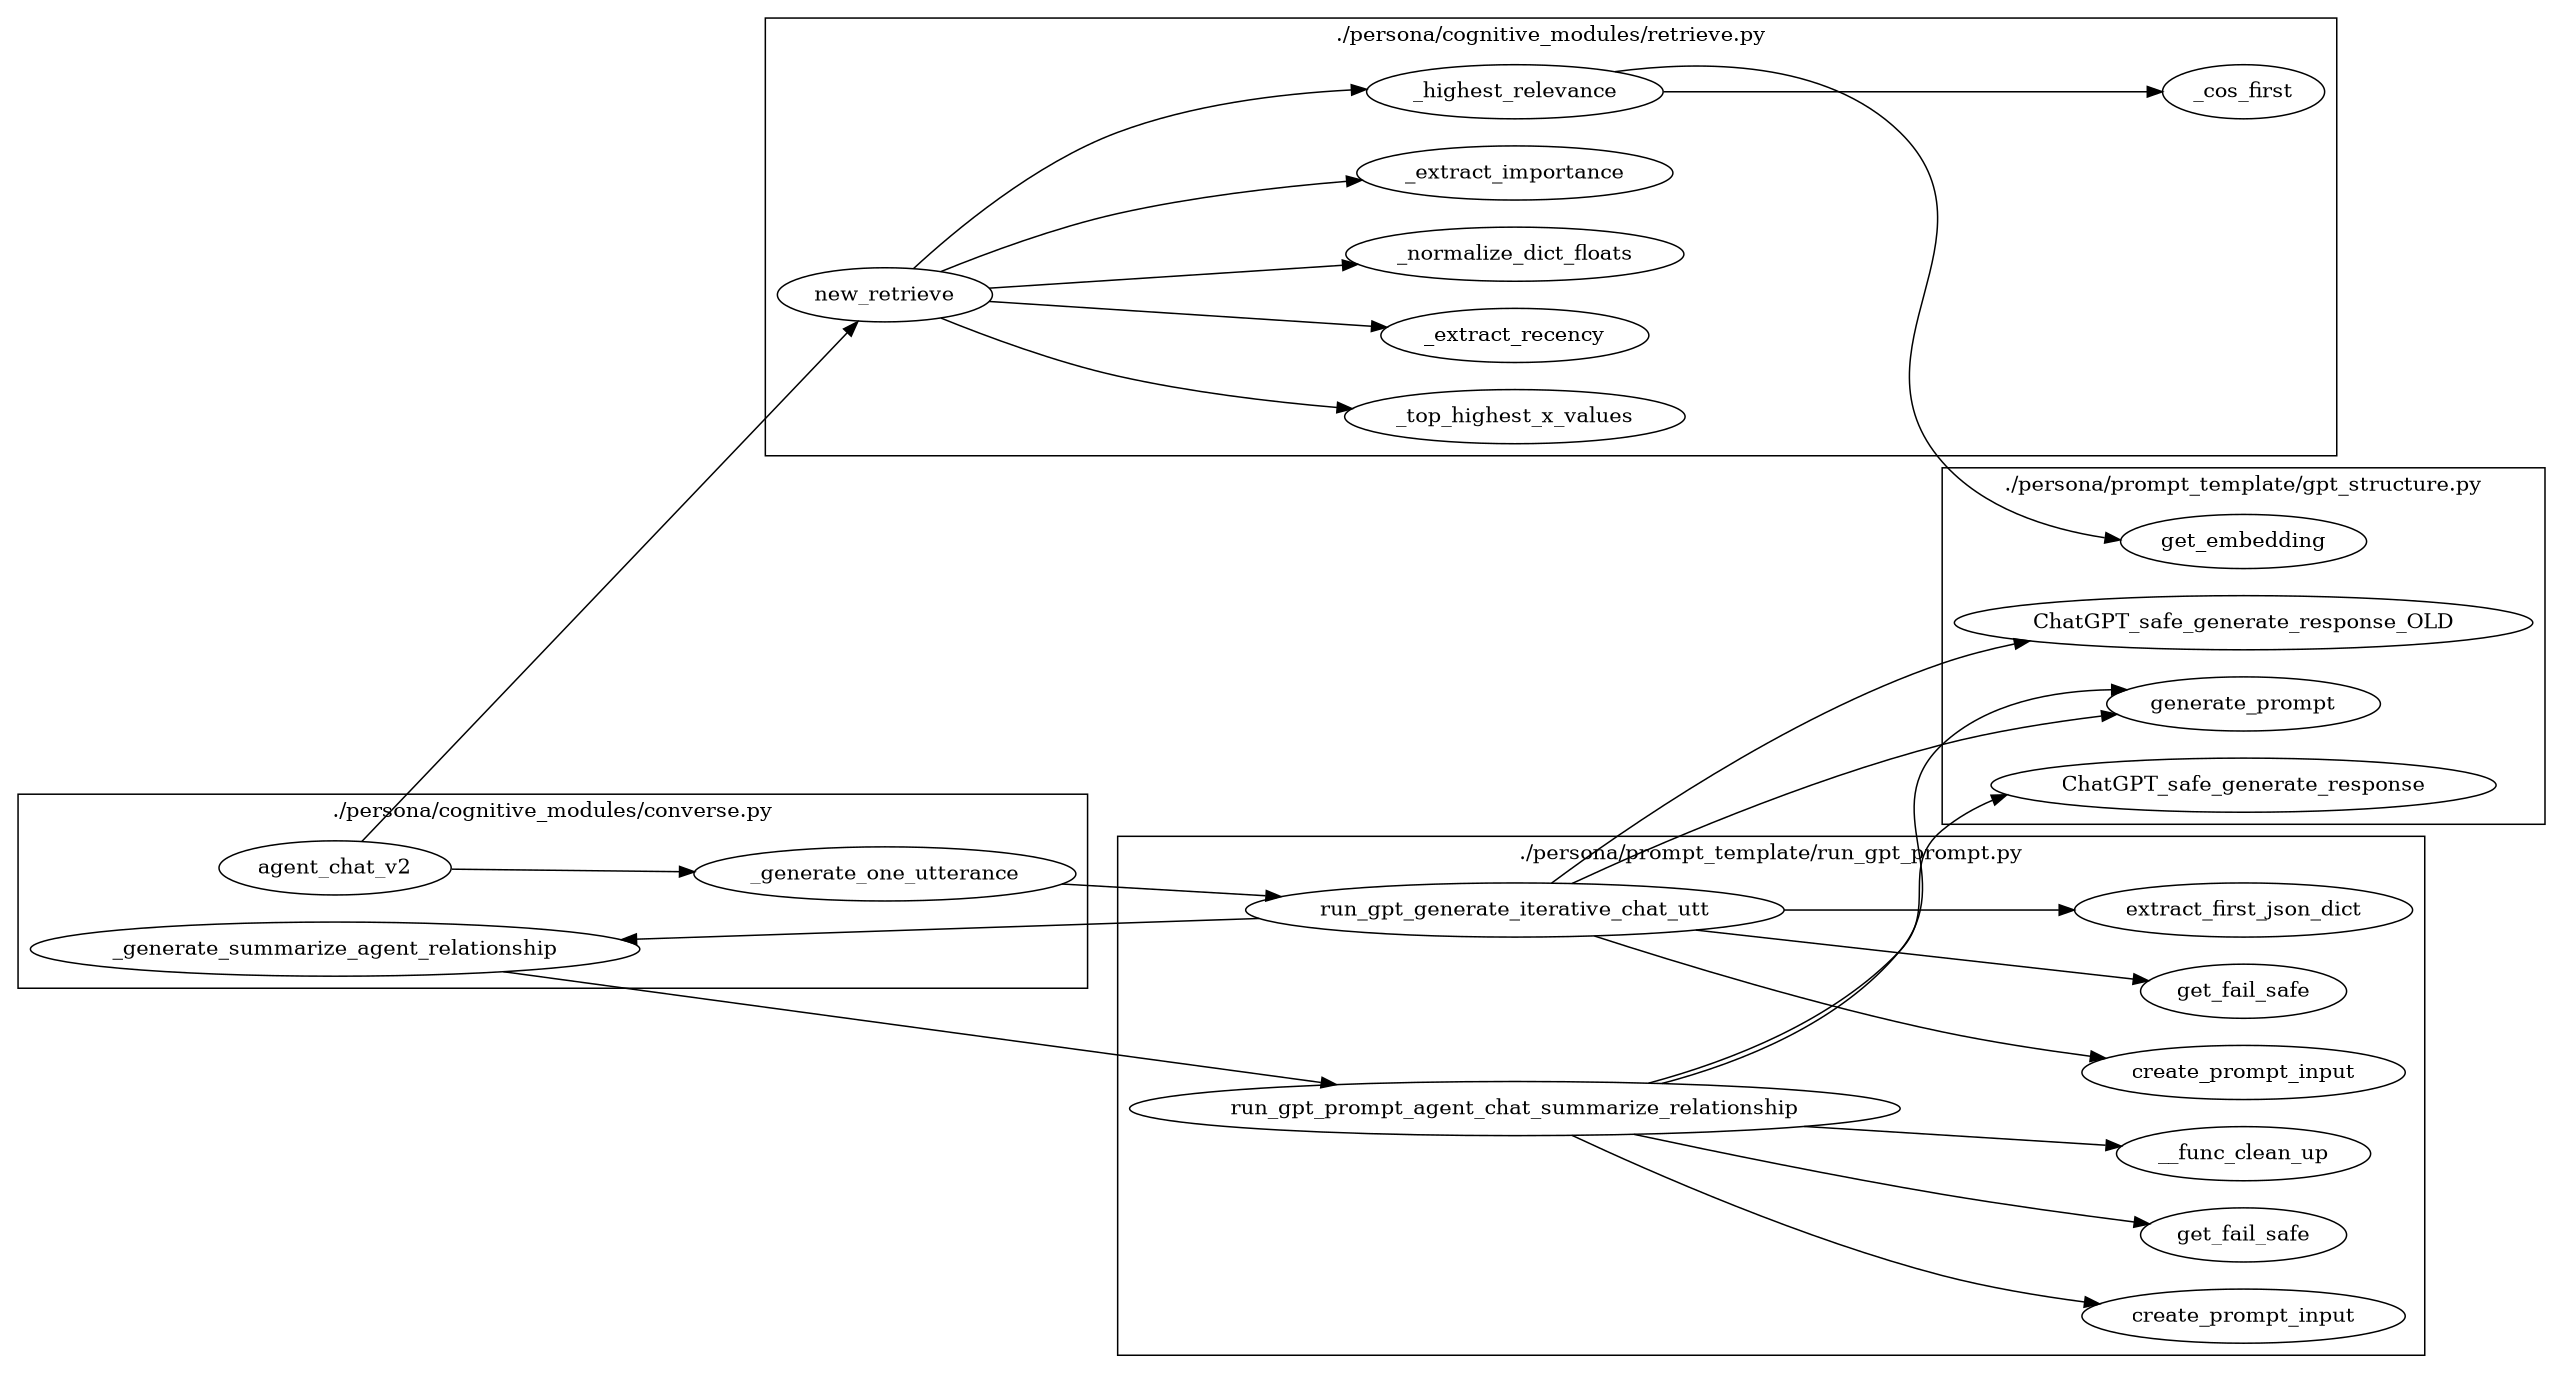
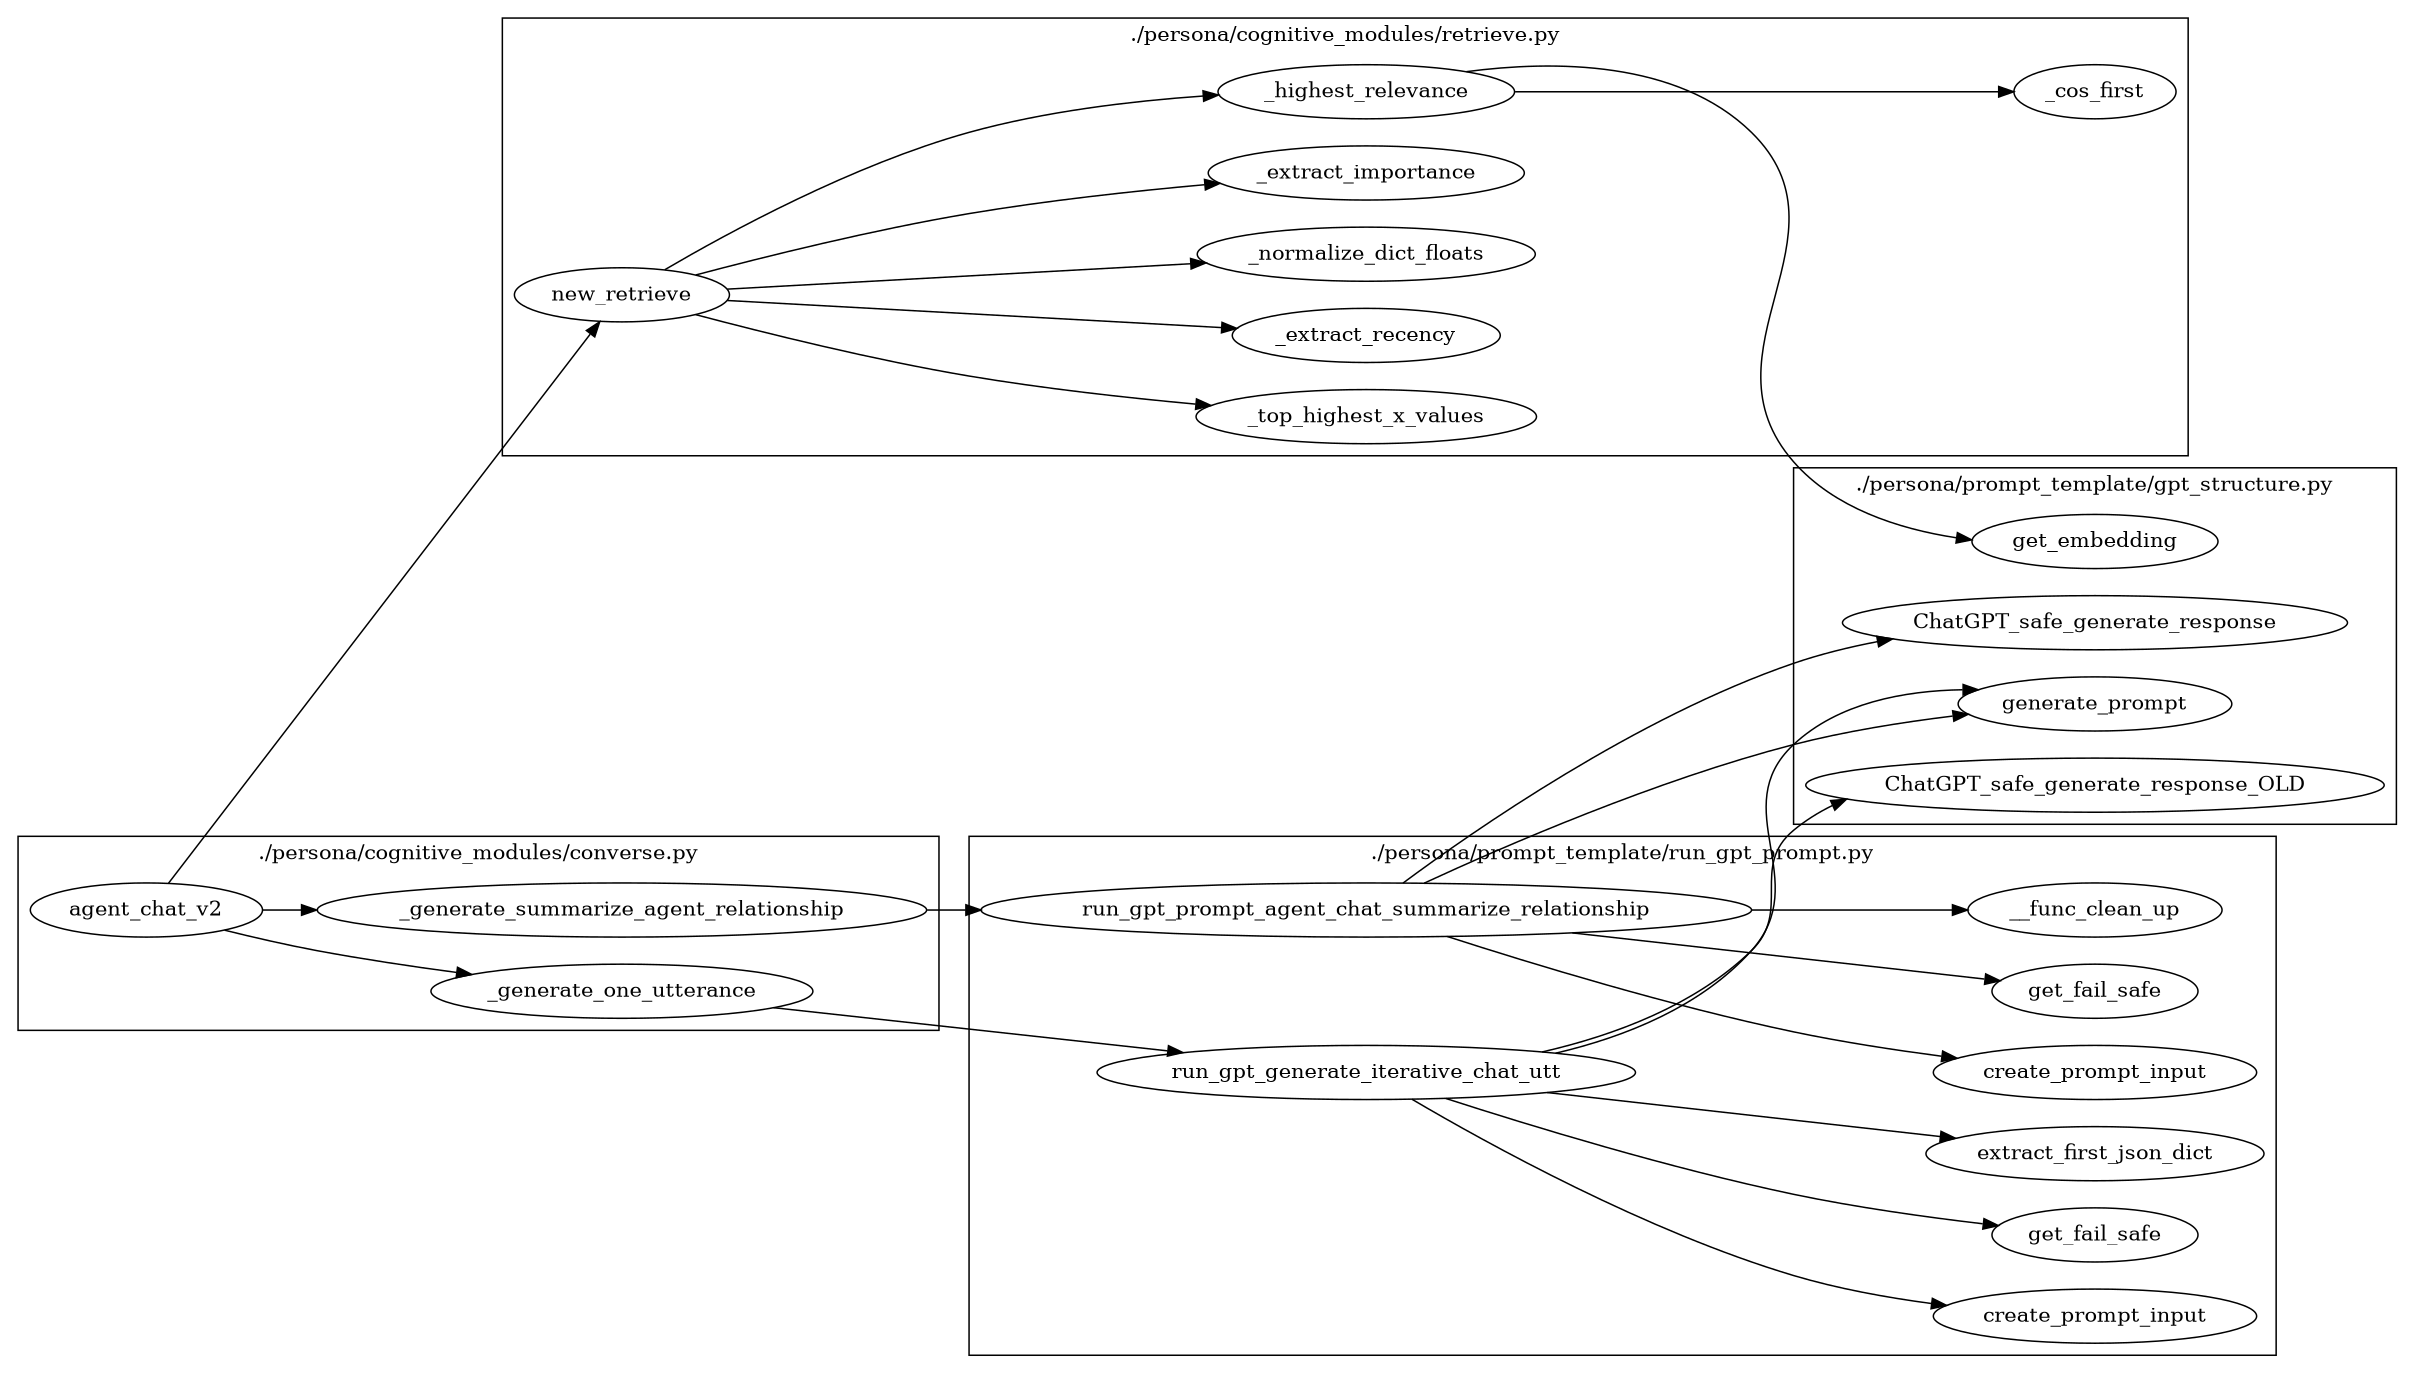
(948, 929) -> (282, 910)
